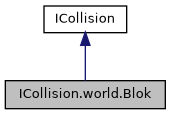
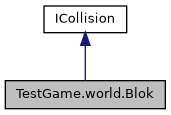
(85, 95) -> (85, 95)
